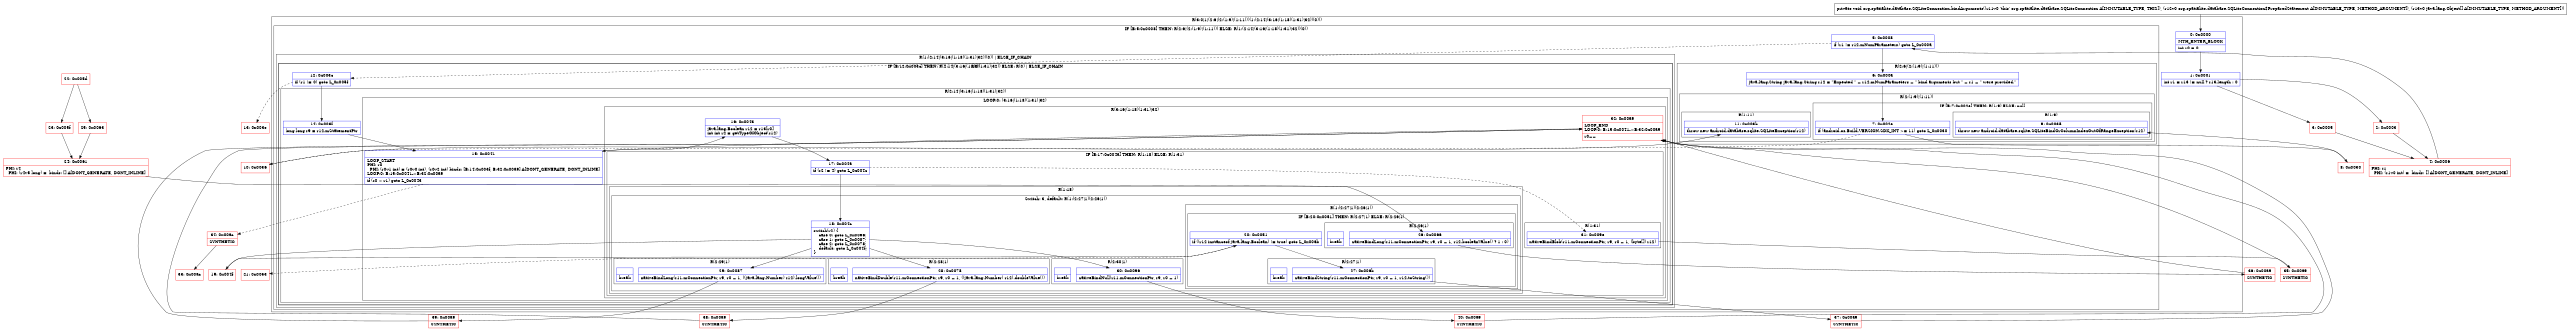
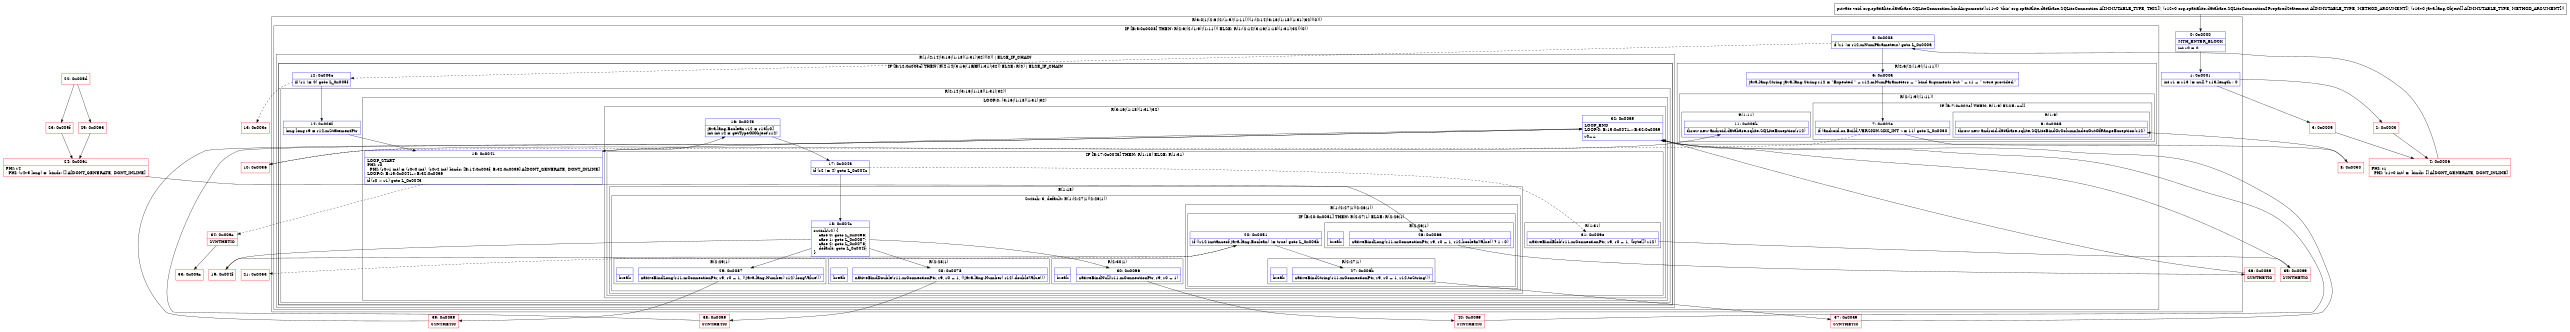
(1623, 128) -> (1623, 128)
